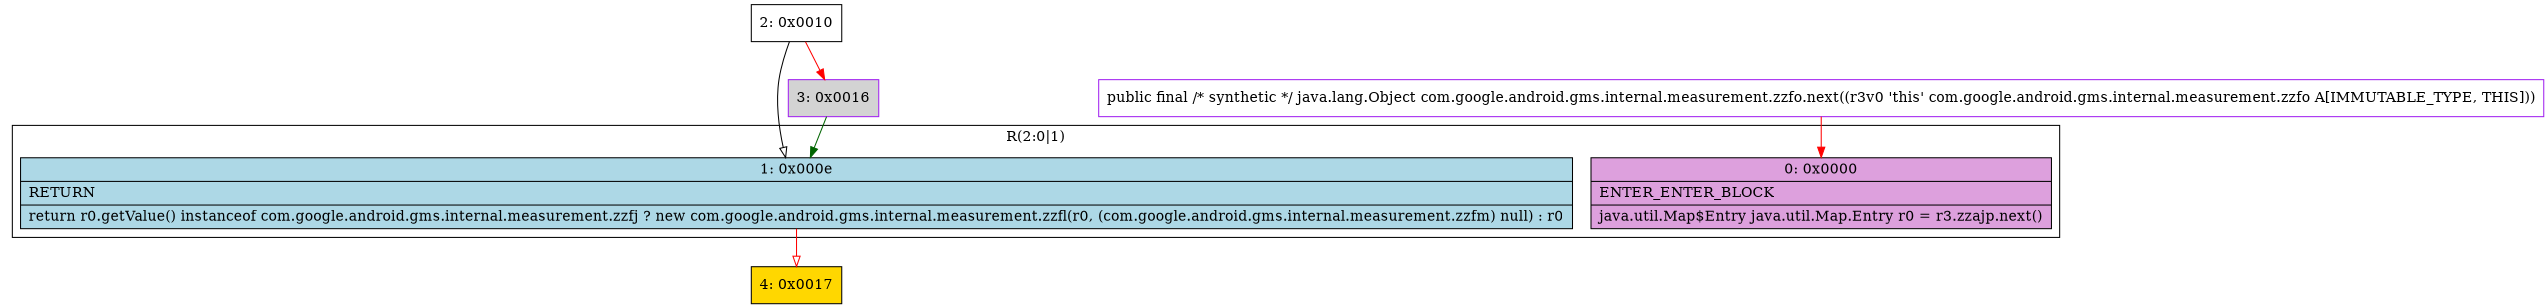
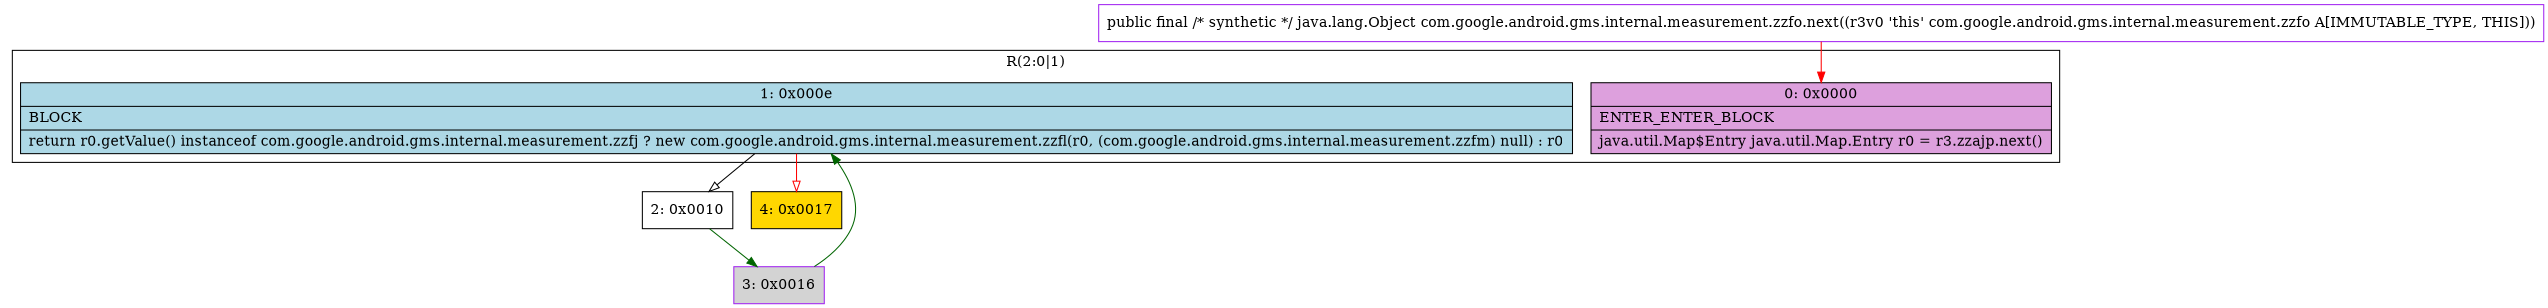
(813, 56) -> (729, 245)
(778, 94) -> (736, 169)
(62, 193) -> (55, 118)
